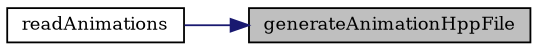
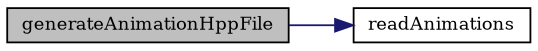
(207, 25) -> (312, 25)
